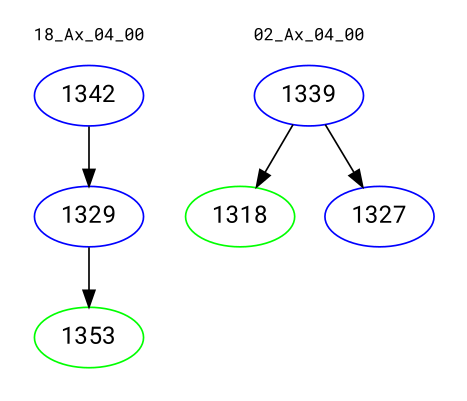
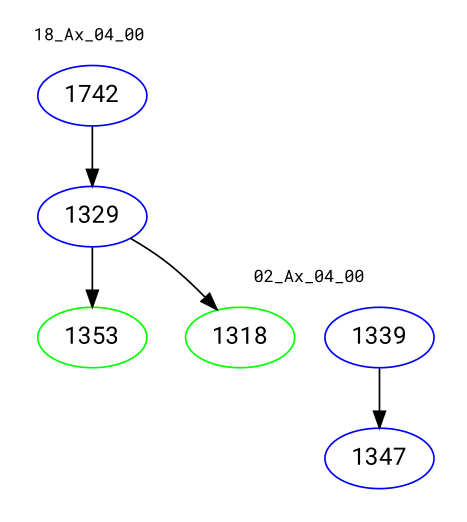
(89, 96) -> (92, 96)
(279, 149) -> (184, 277)
(379, 217) -> (379, 458)
